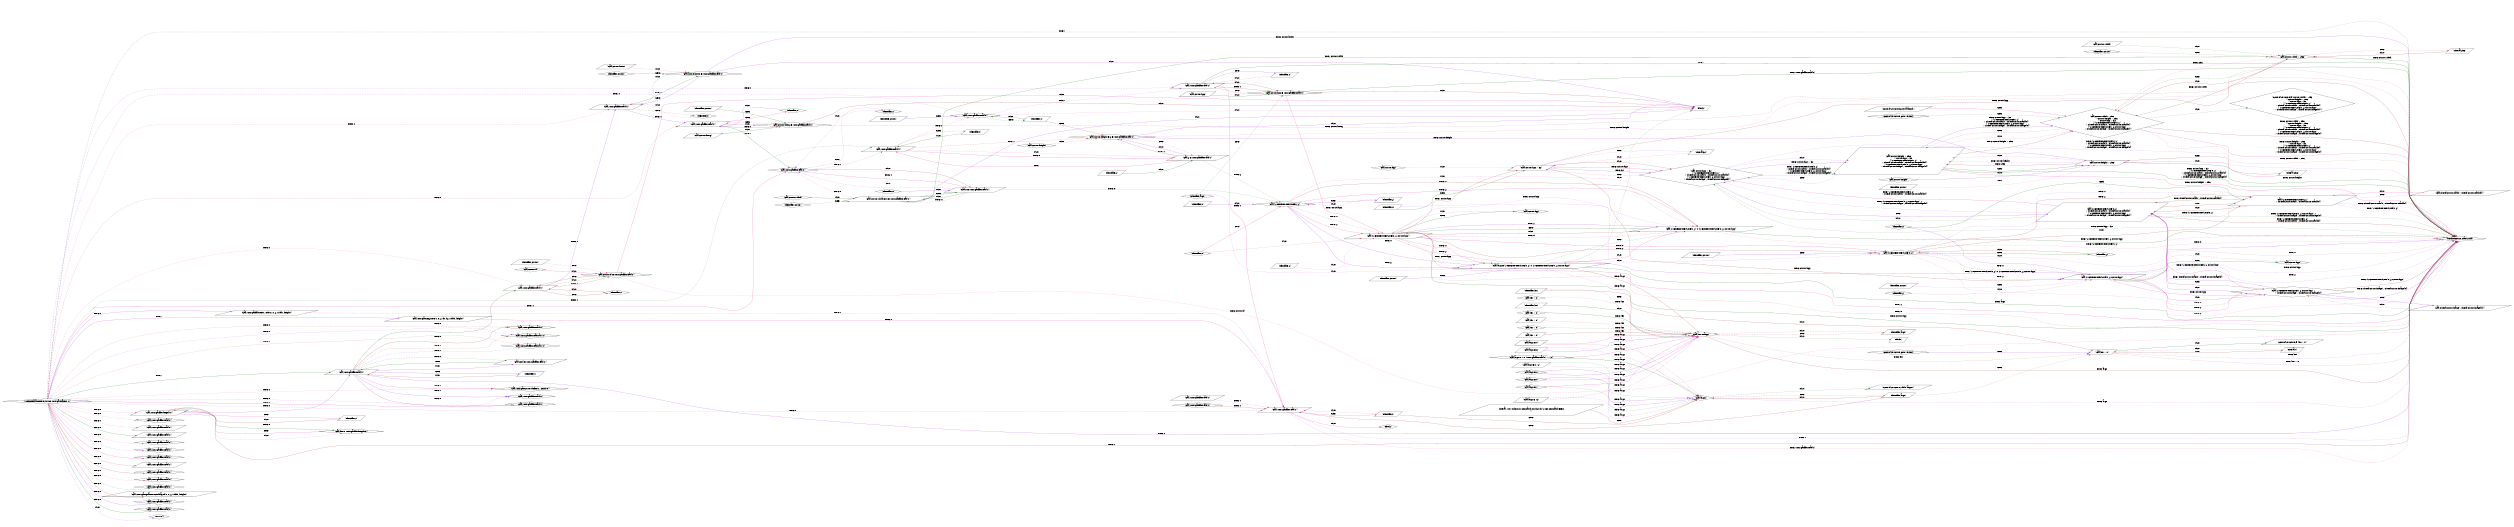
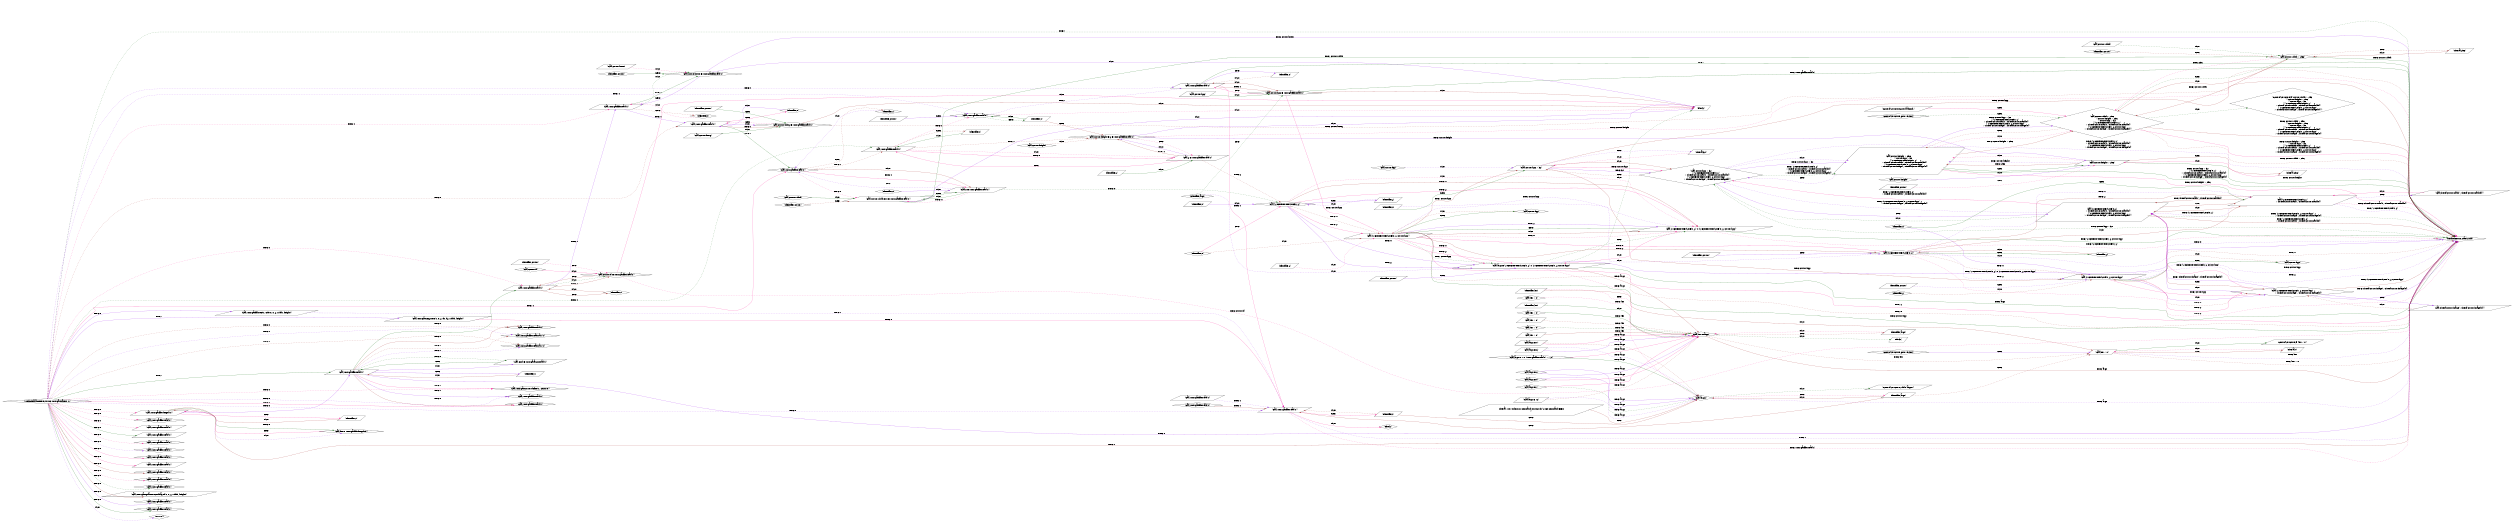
(530, 362) -> (530, 362)
(1531, 365) -> none
